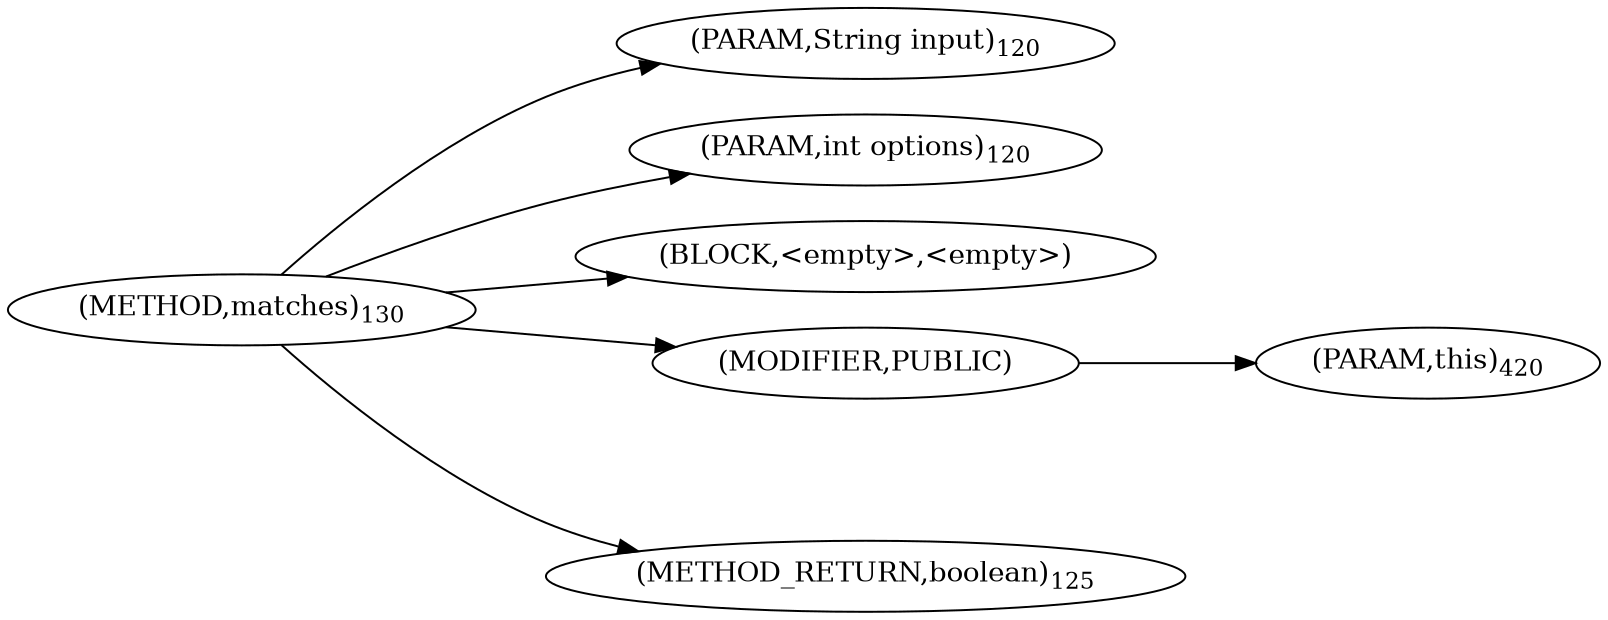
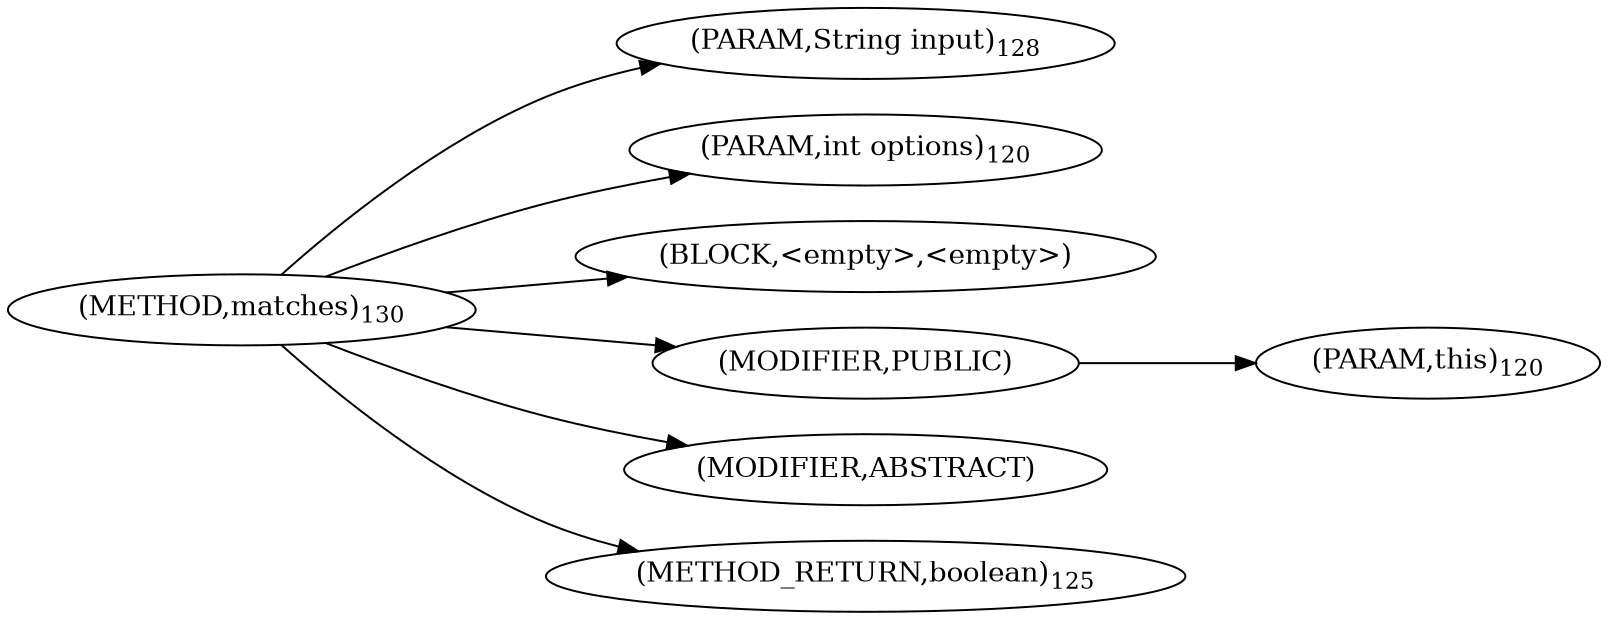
(1019, 40) -> (1019, 40)
(1522, 360) -> (1522, 360)
none -> (866, 470)
